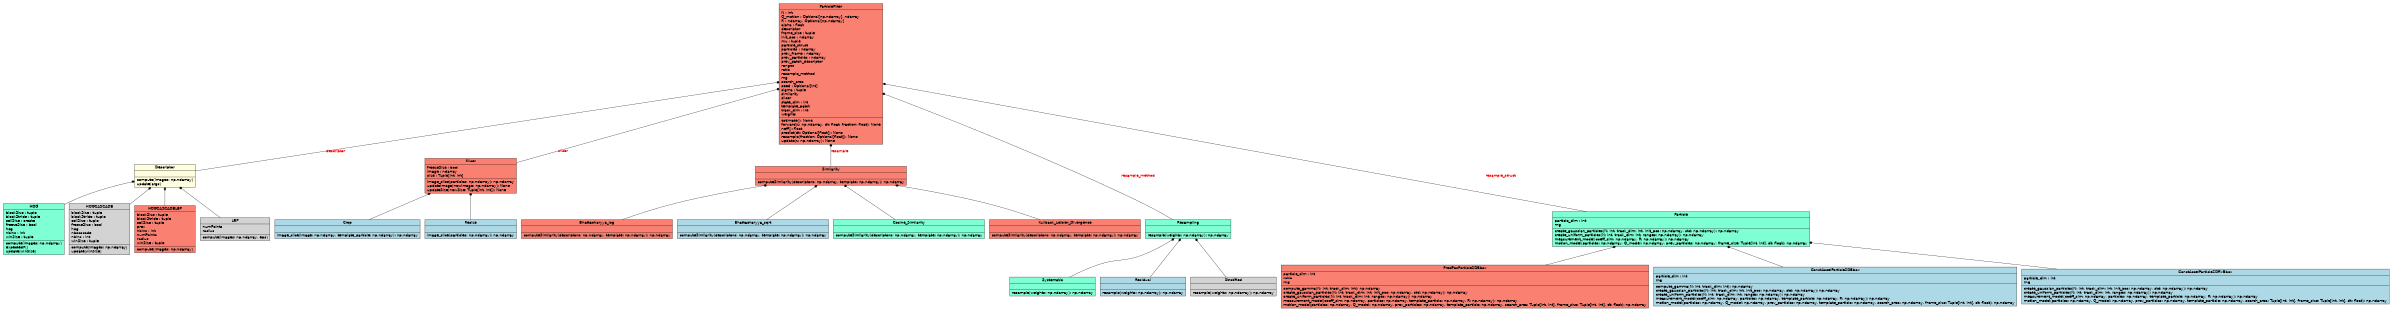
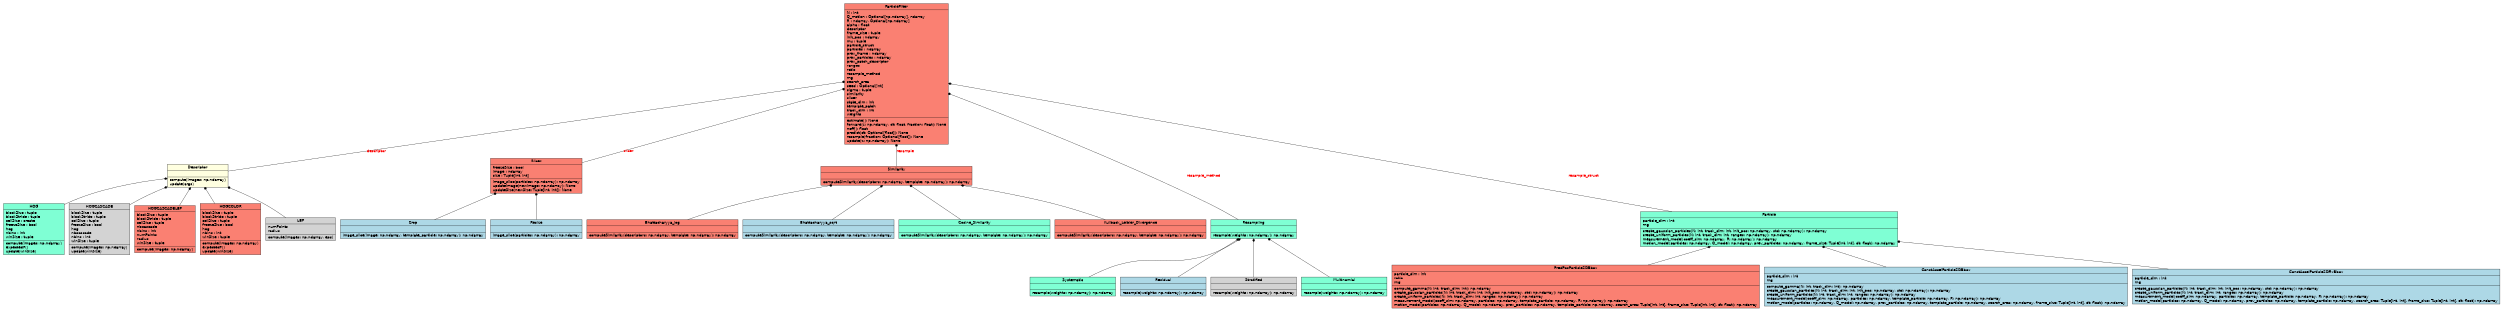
(398, 207) -> (464, 207)
(141, 227) -> (147, 227)
none -> (230, 229)
none -> (1344, 287)
